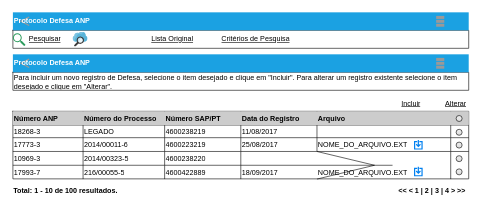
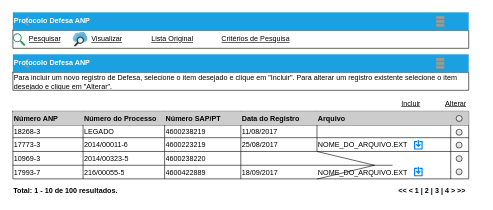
none -> (108, 39)
